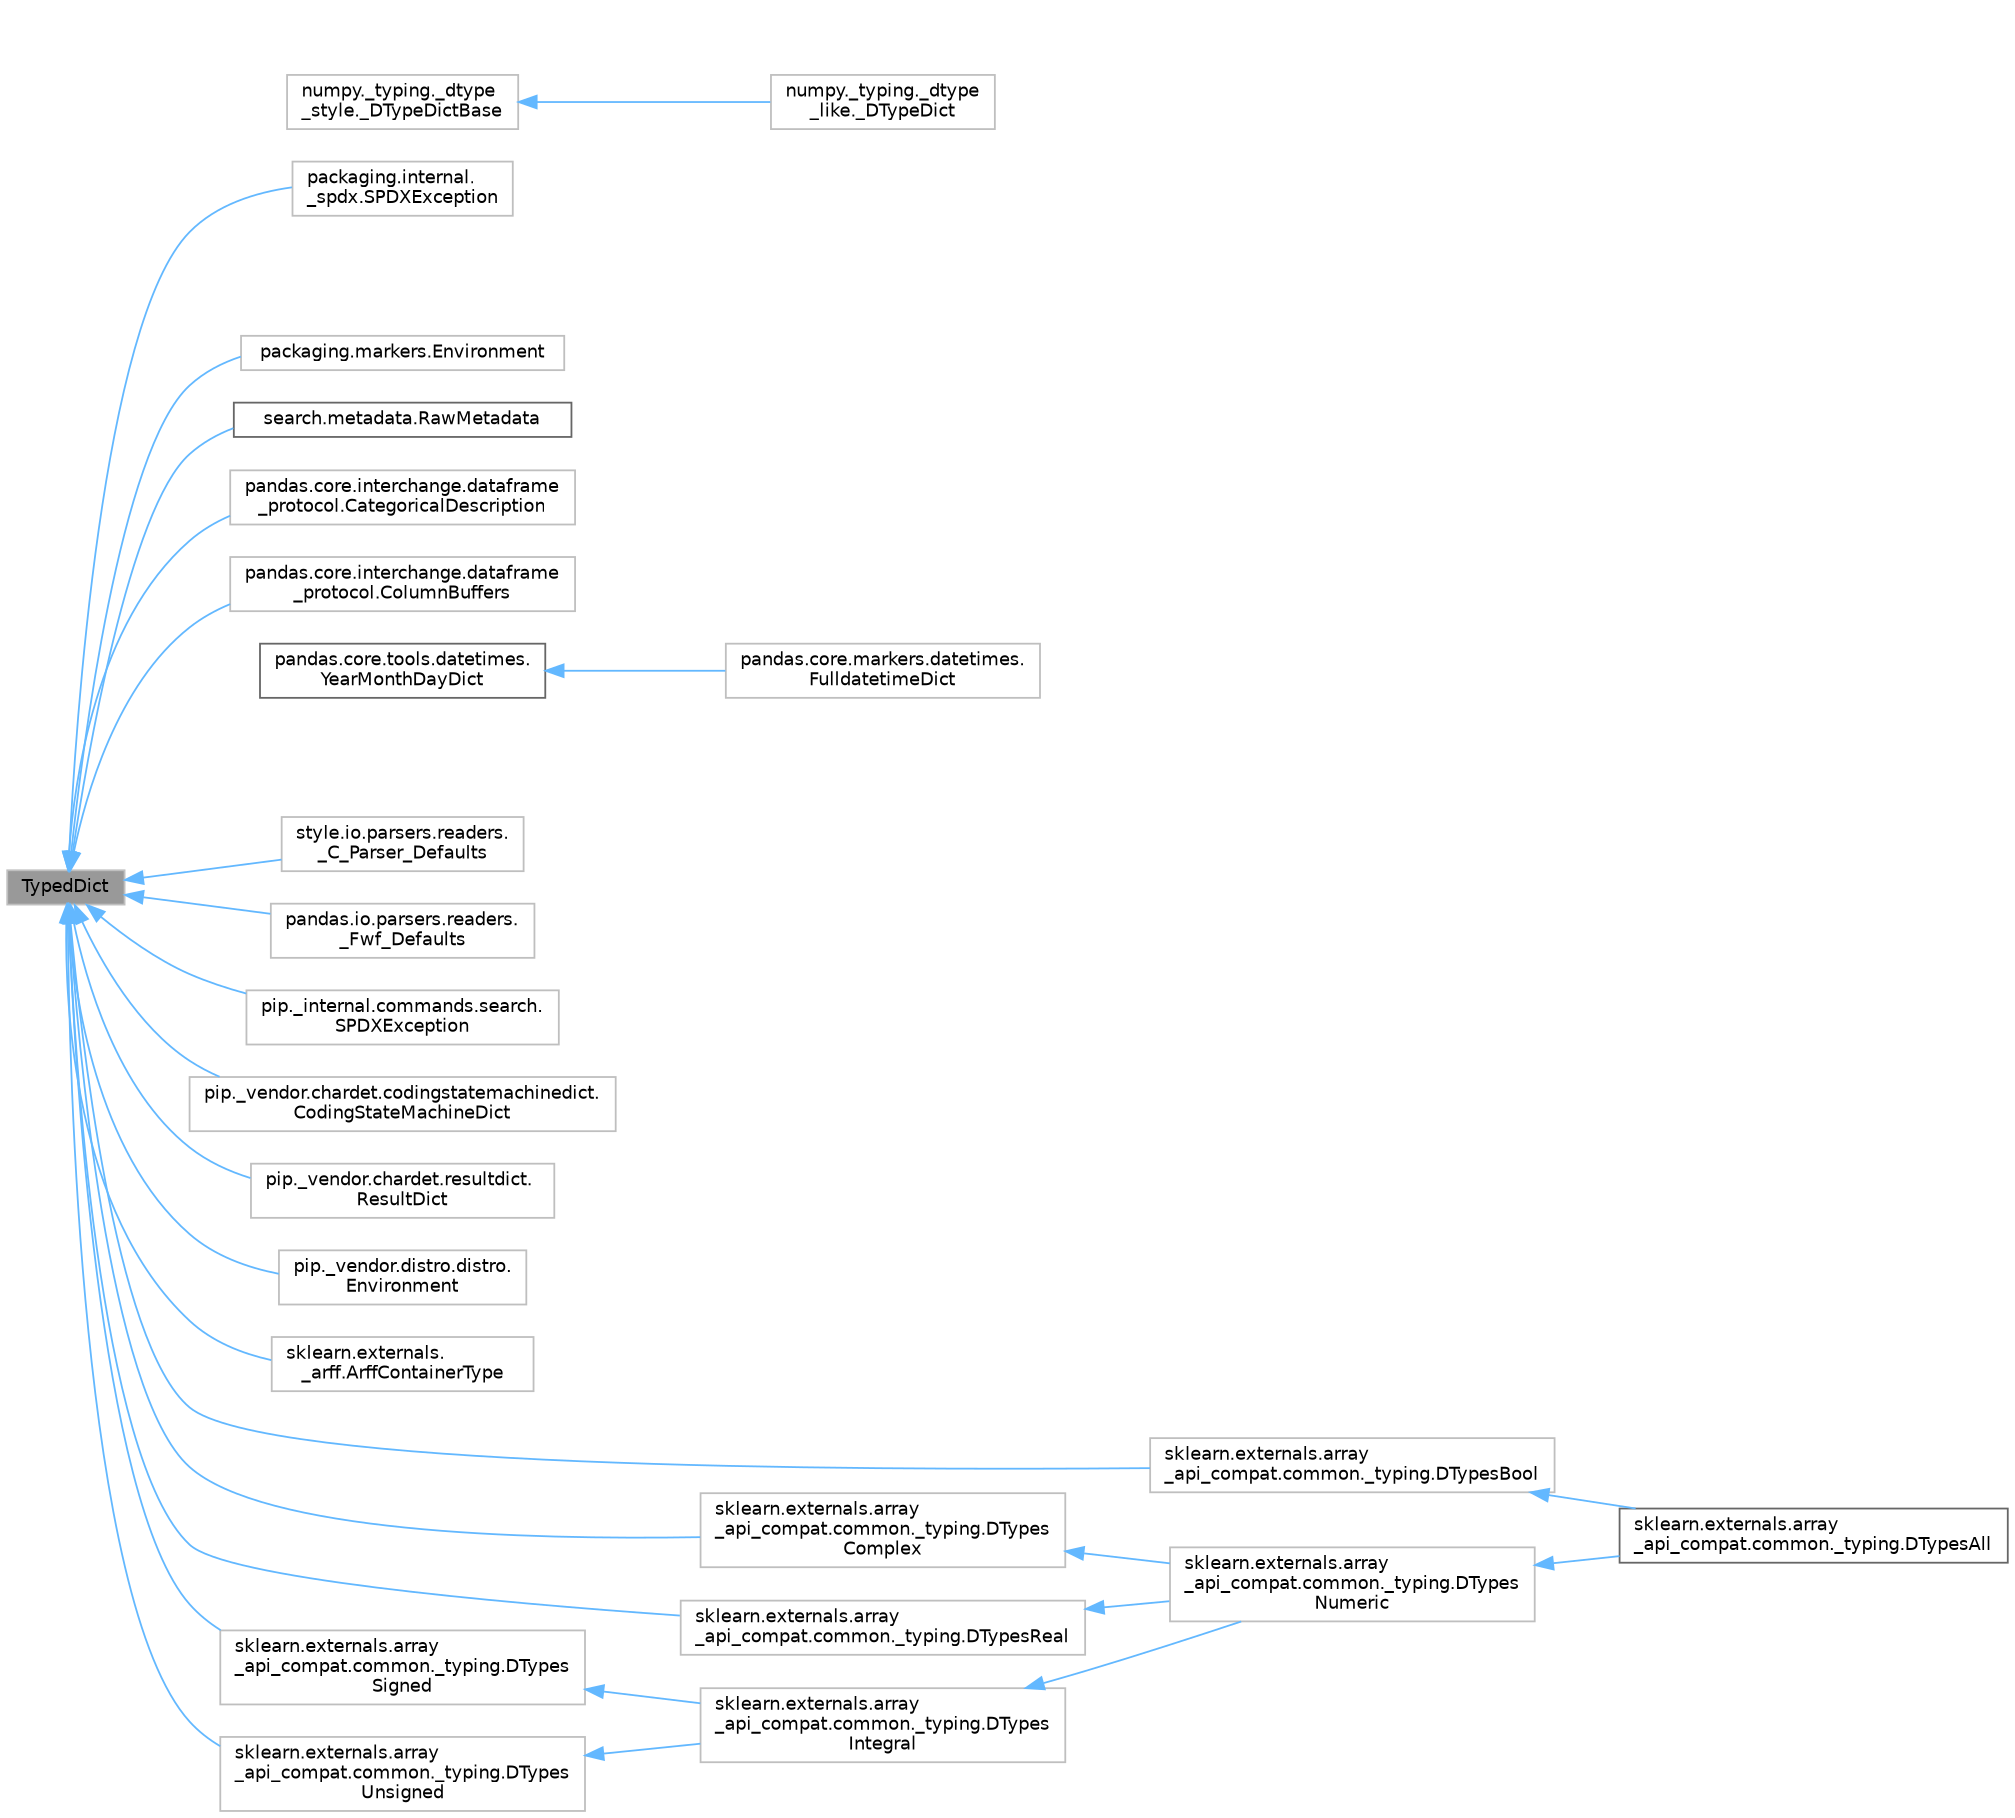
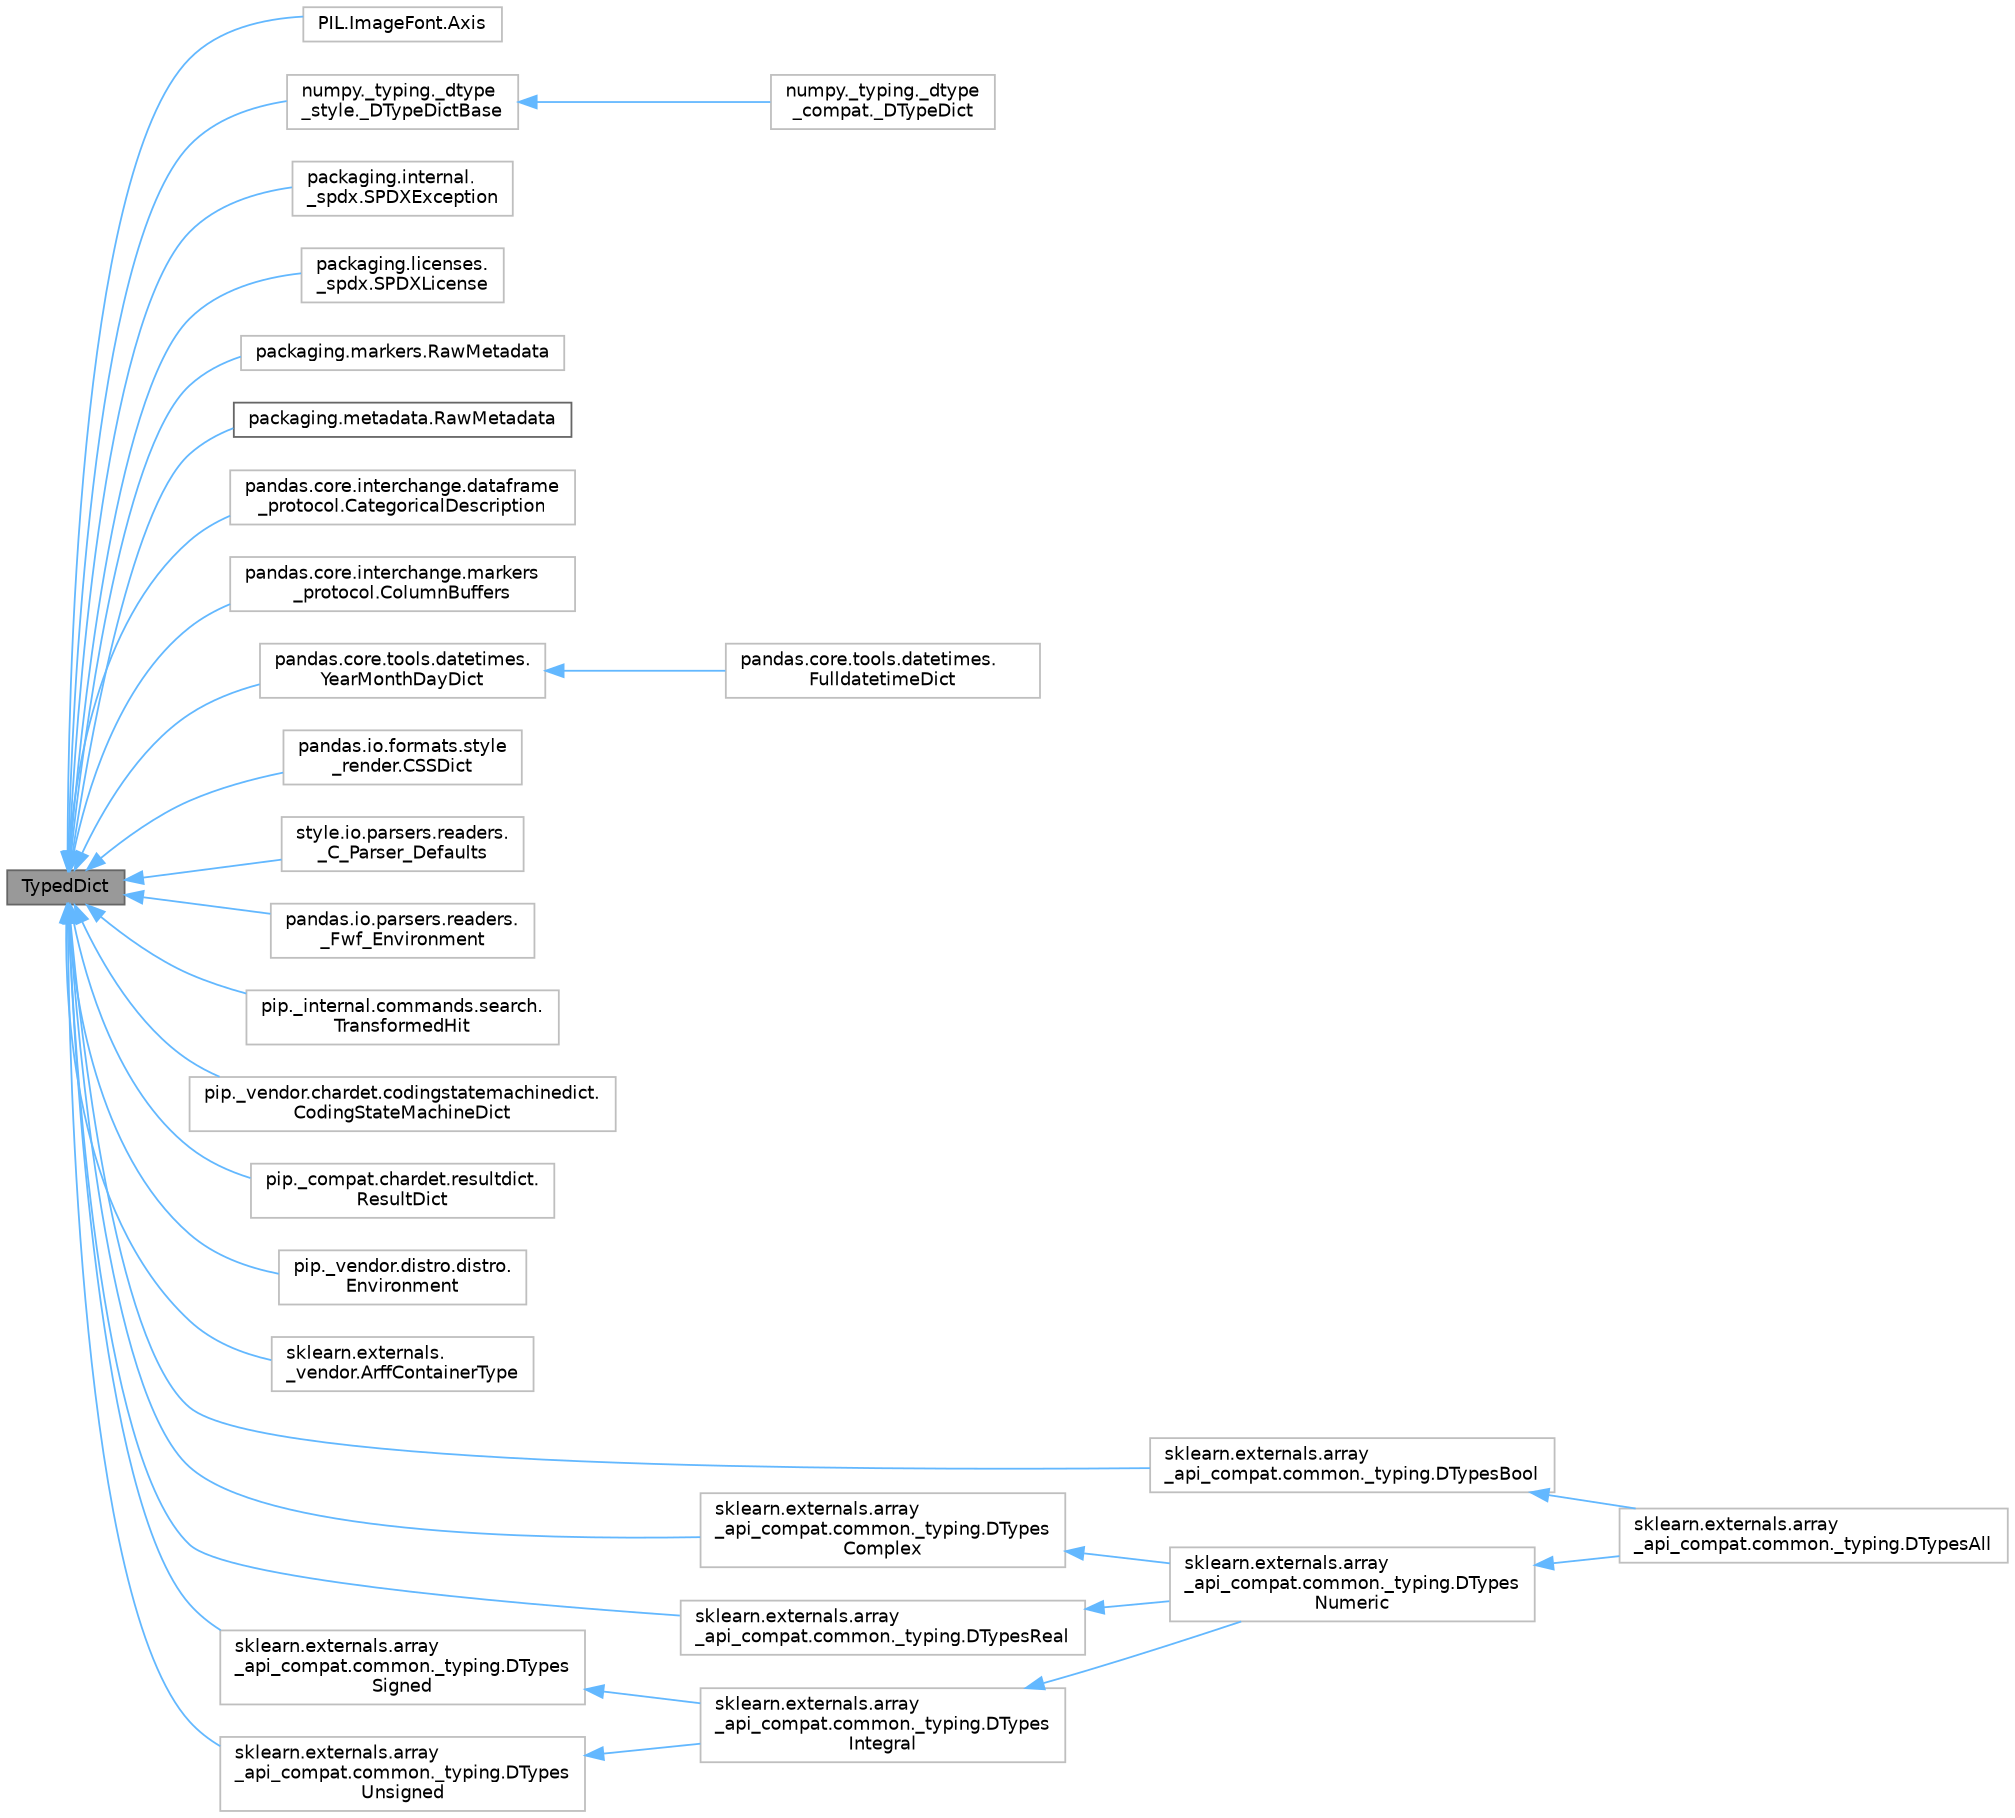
none -> (403, 24)
(883, 102) -> (883, 102)
none -> (403, 275)
(403, 353) -> (403, 353)
(403, 420) -> (403, 420)
none -> (100, 437)
(403, 584) -> (403, 584)
(403, 671) -> (403, 671)
(883, 671) -> (883, 671)
none -> (151, 747)
none -> (403, 757)
(66, 887) -> (66, 887)
(403, 931) -> (403, 931)
(403, 1017) -> (403, 1017)
(403, 1191) -> (403, 1191)
(403, 1364) -> (403, 1364)
(1814, 1536) -> (1814, 1536)
